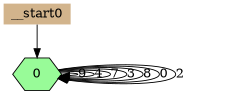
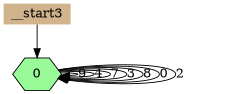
(37, 14) -> (37, 14)
